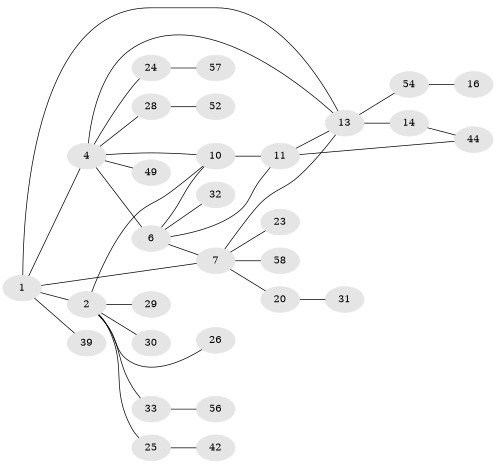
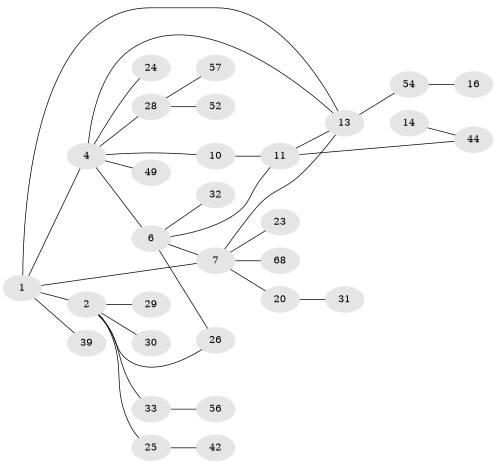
(184, 68) -> (183, 87)
(377, 123) -> none
(182, 197) -> (183, 289)
(131, 220) -> none
(280, 261) -> (280, 261)
